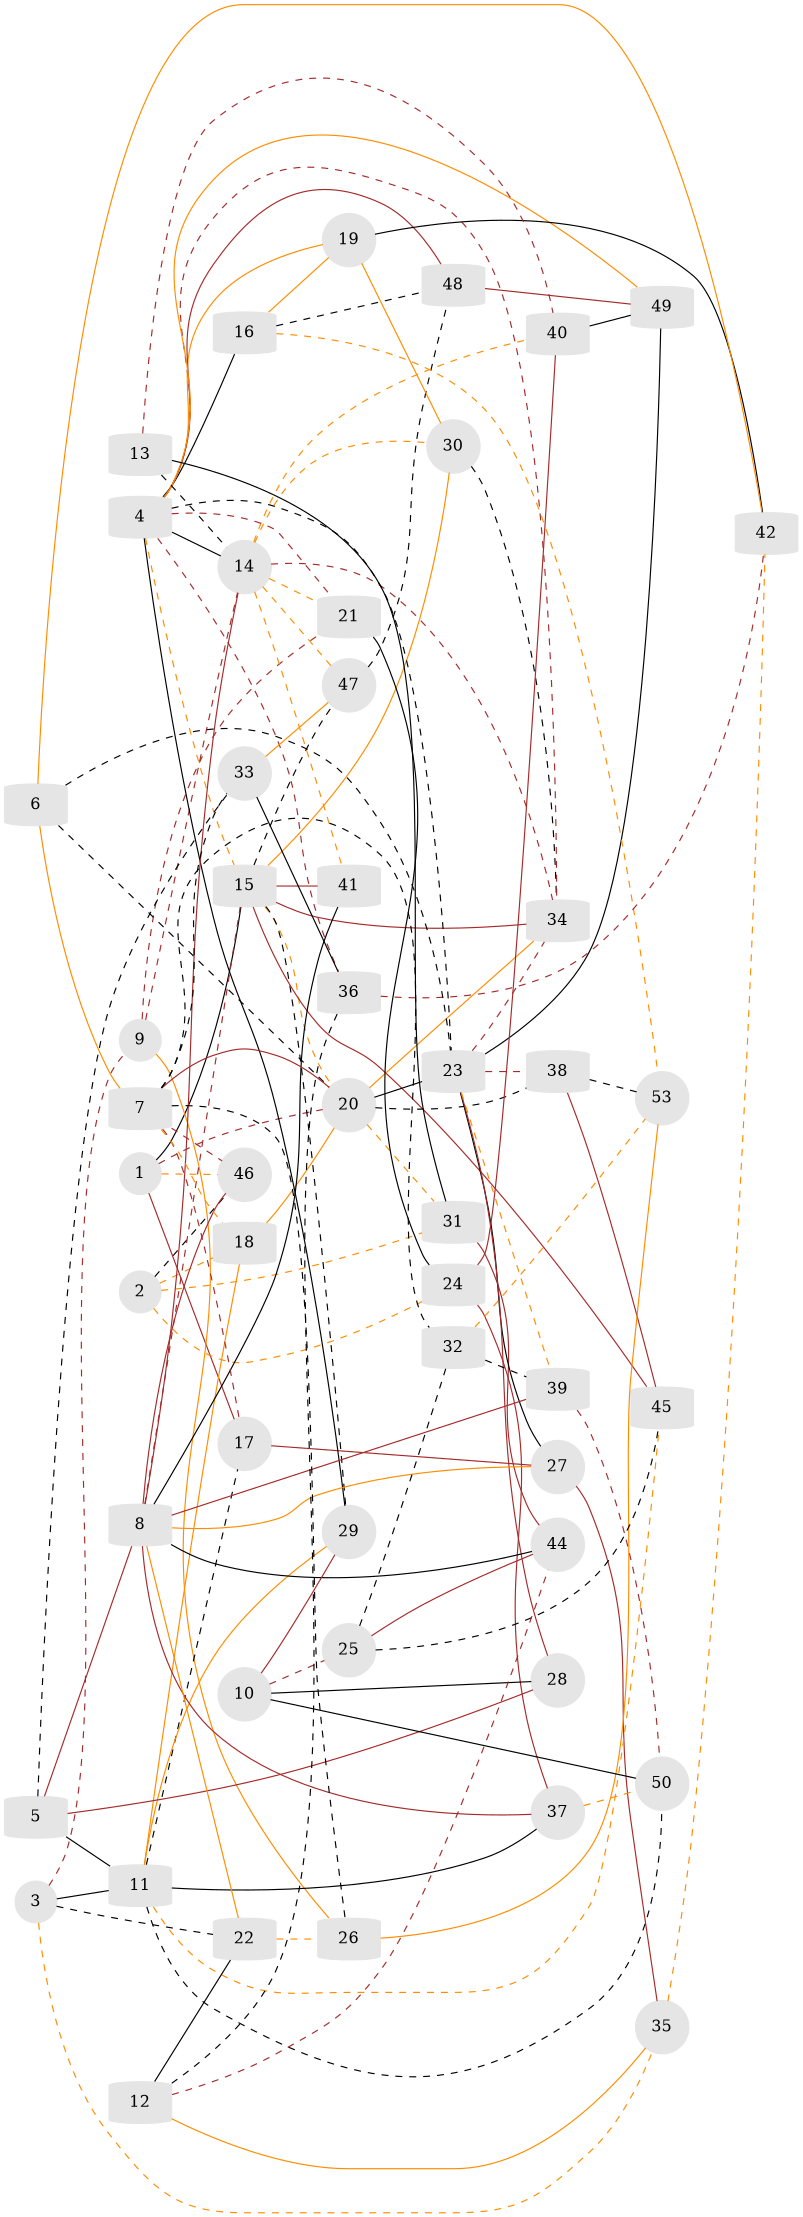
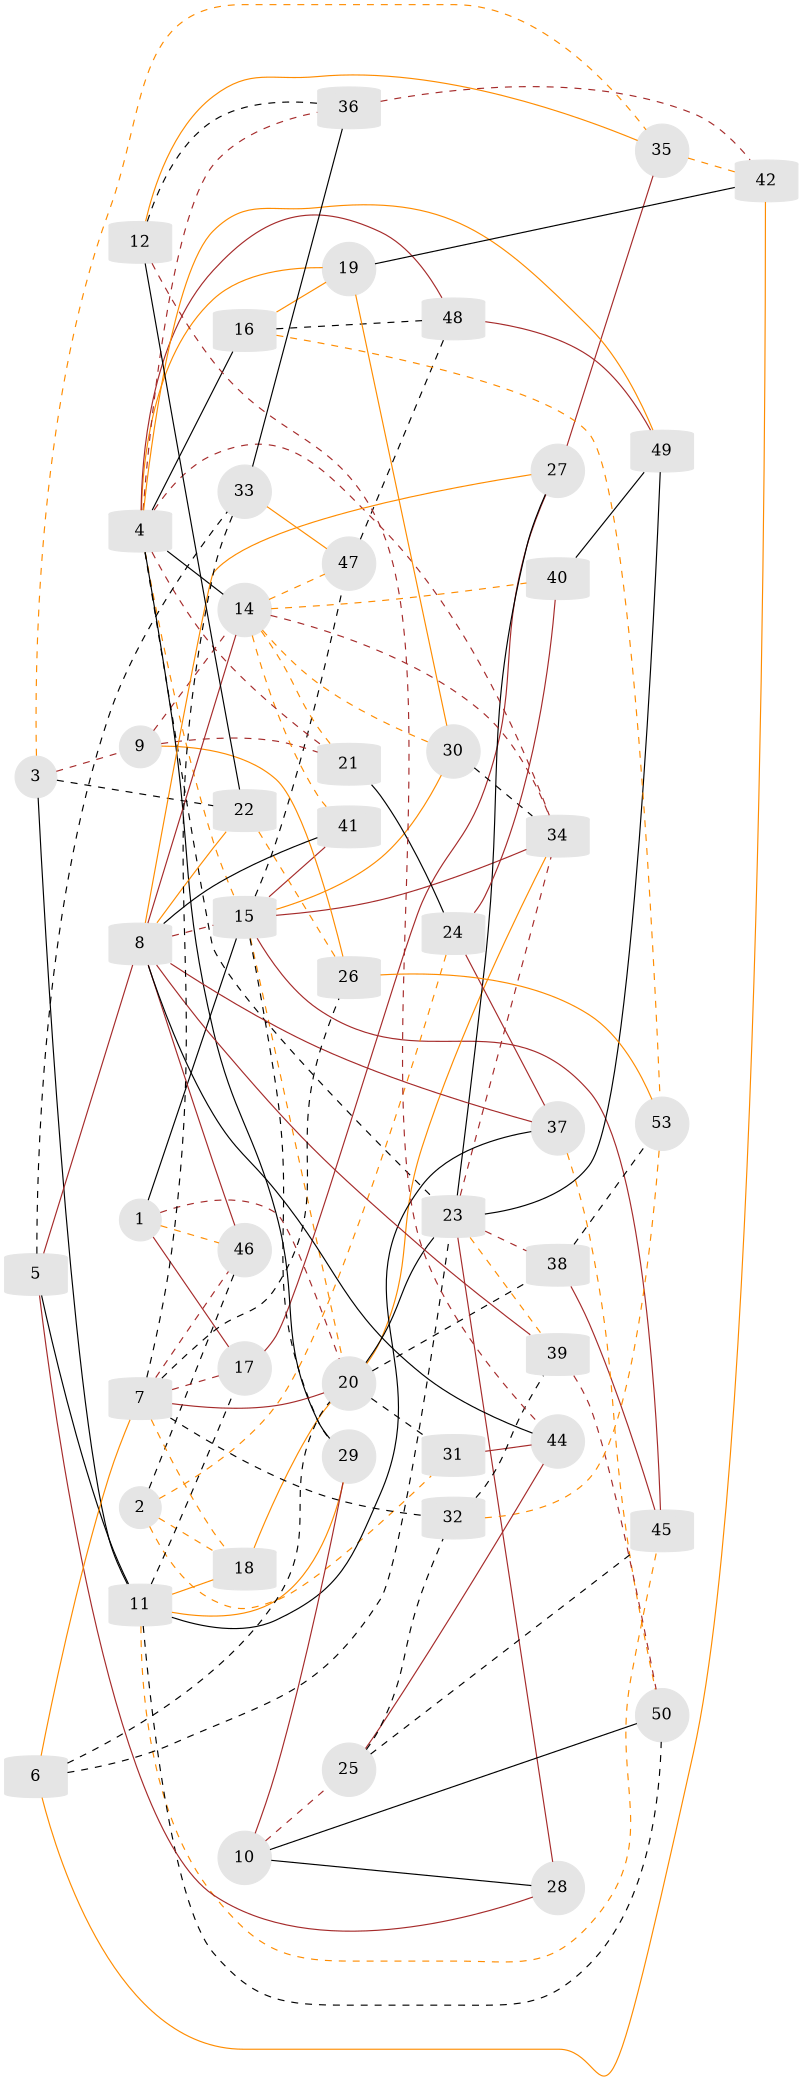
(140, 455) -> none
(401, 1163) -> (405, 1422)
